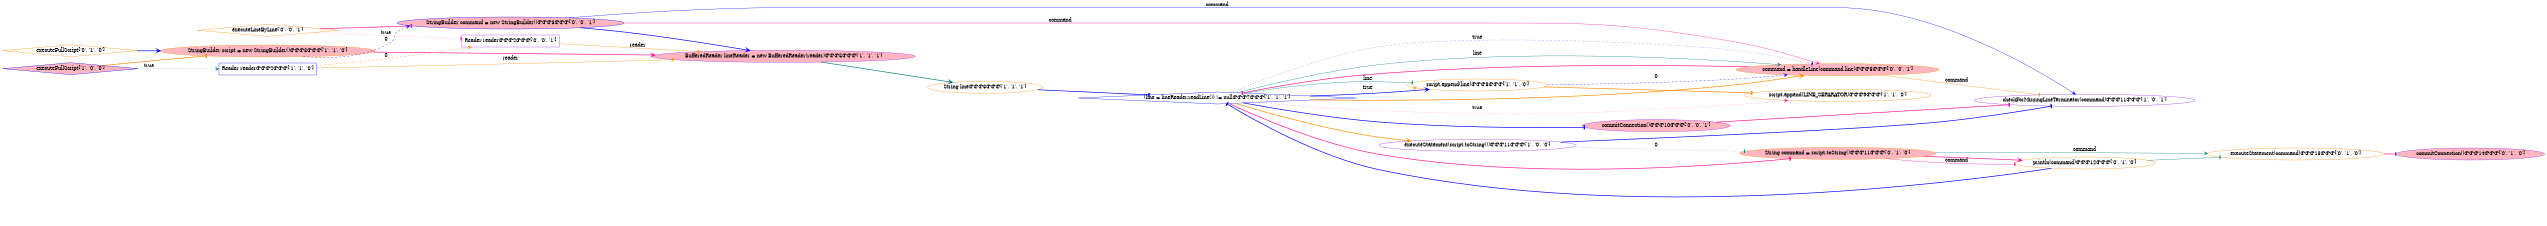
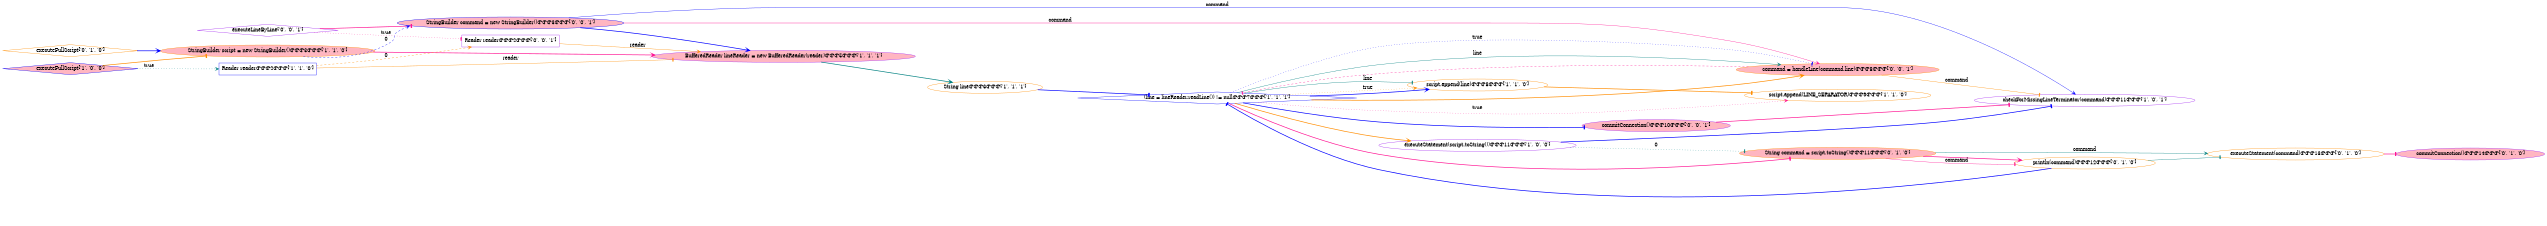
(268, 30) -> (268, 30)
(1495, 68) -> (1495, 68)
(1666, 82) -> none
